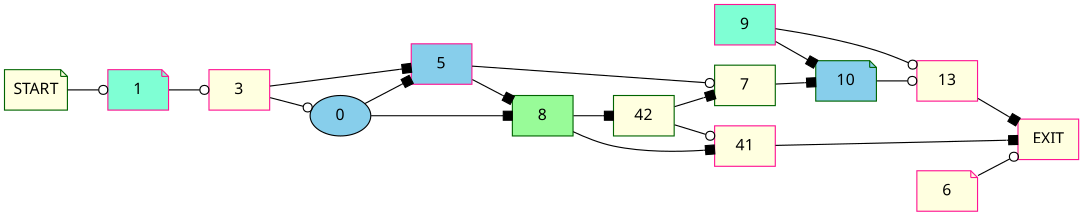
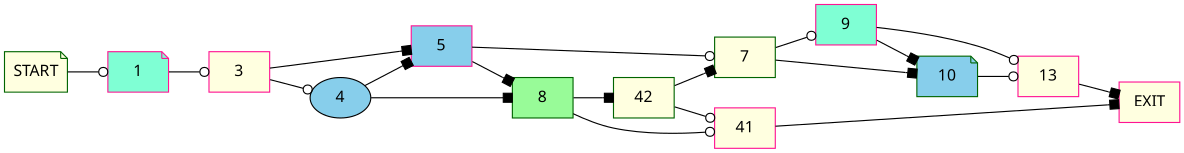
none -> (791, 42)
(340, 116) -> (340, 98)
(637, 150) -> (638, 132)
(947, 191) -> none
